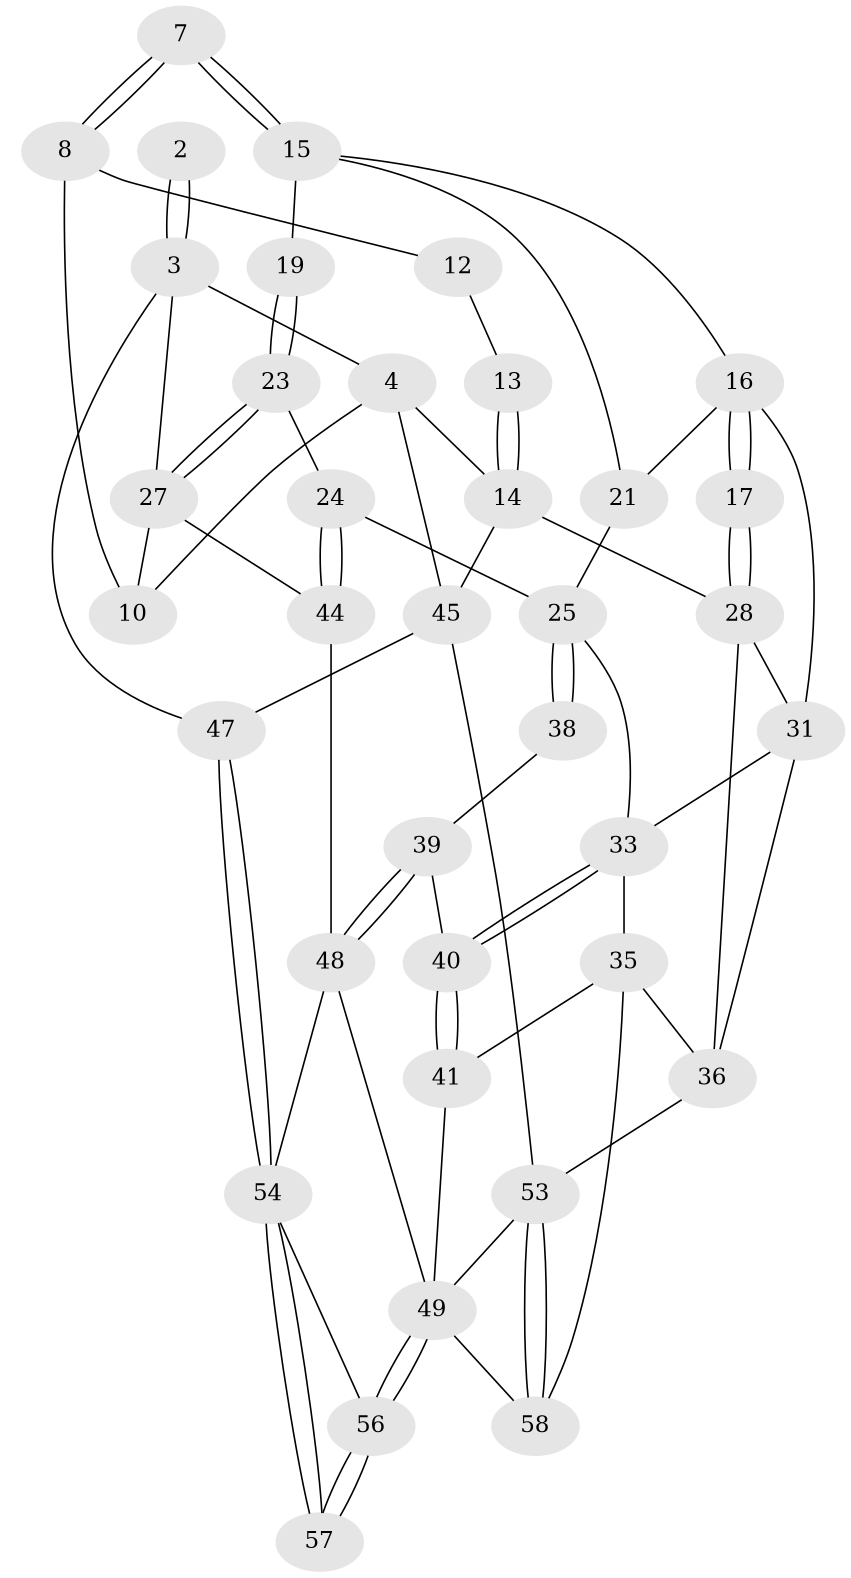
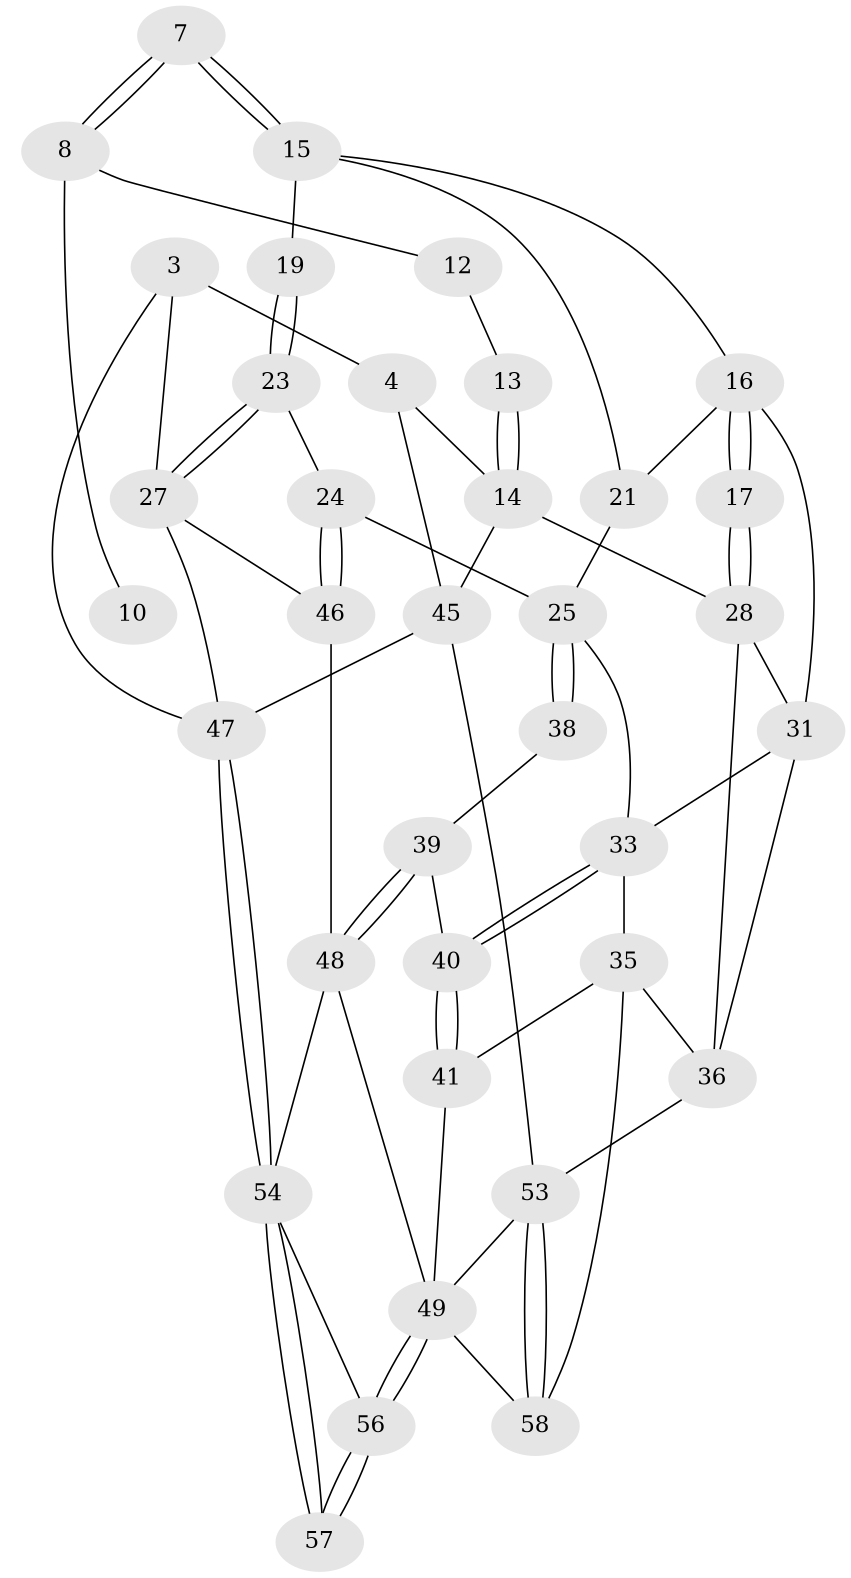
(181, 151) -> none
(252, 490) -> none
(144, 557) -> (199, 613)
(331, 615) -> (331, 615)
